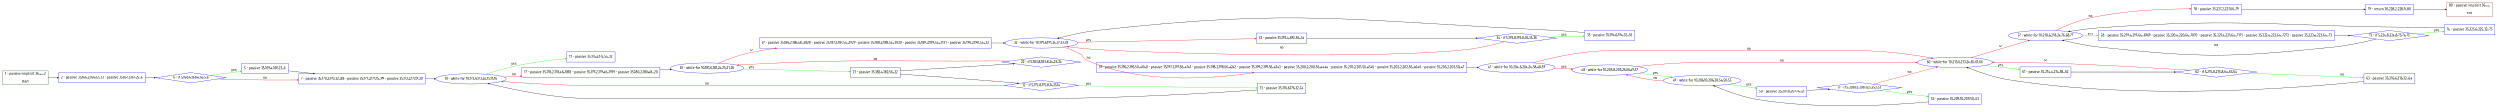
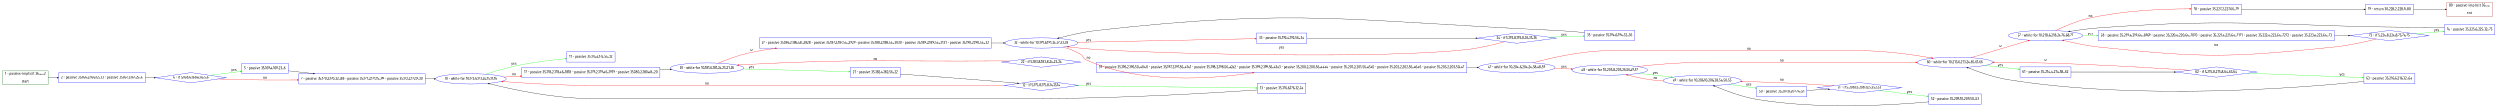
(1282, 38) -> (1282, 38)
(1282, 48) -> (1282, 48)
(2220, 55) -> (2220, 55)
(957, 67) -> none
(2342, 75) -> (2342, 75)
(1905, 76) -> (1788, 83)
